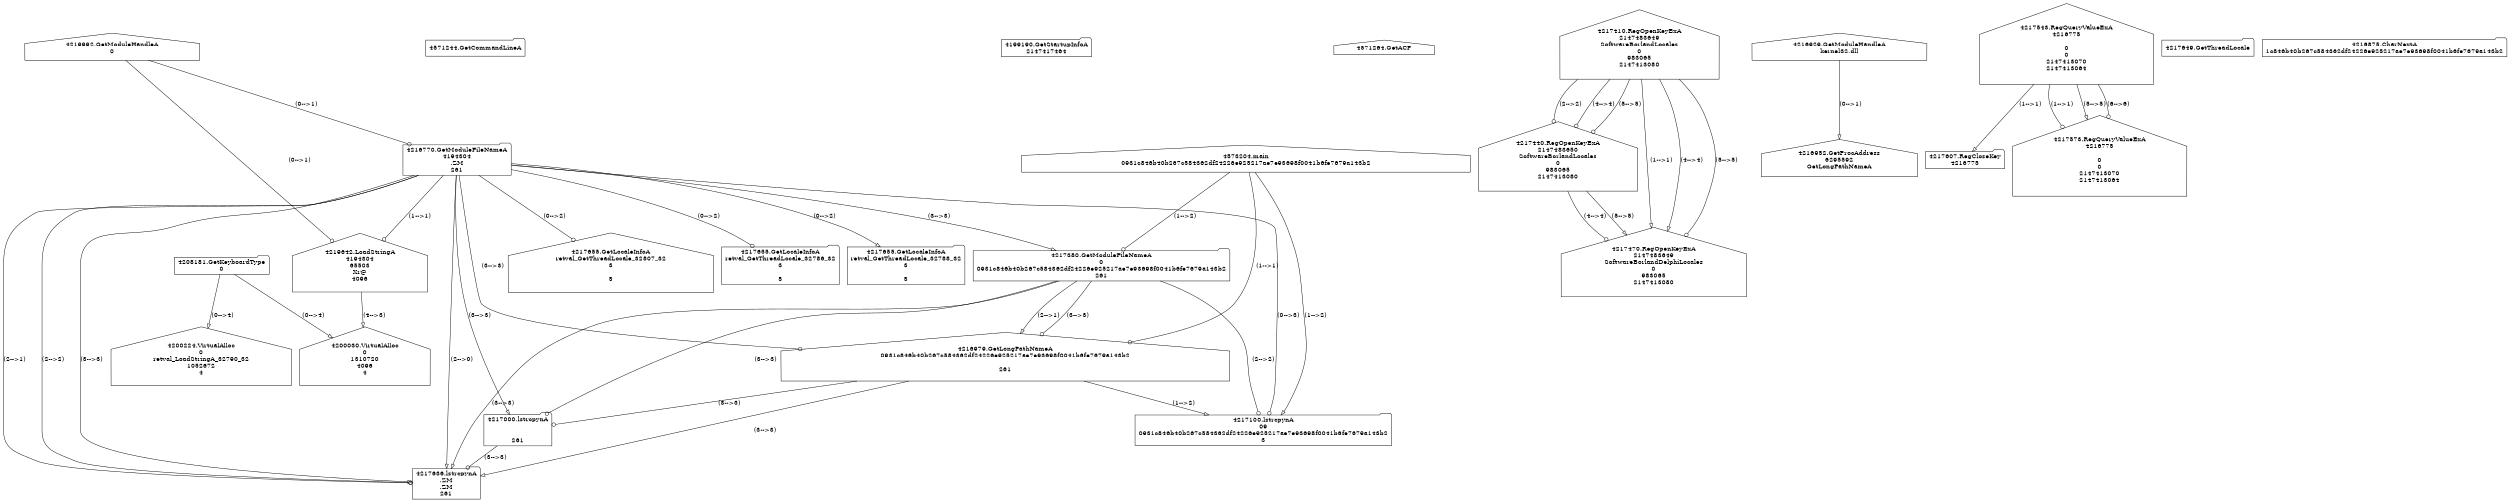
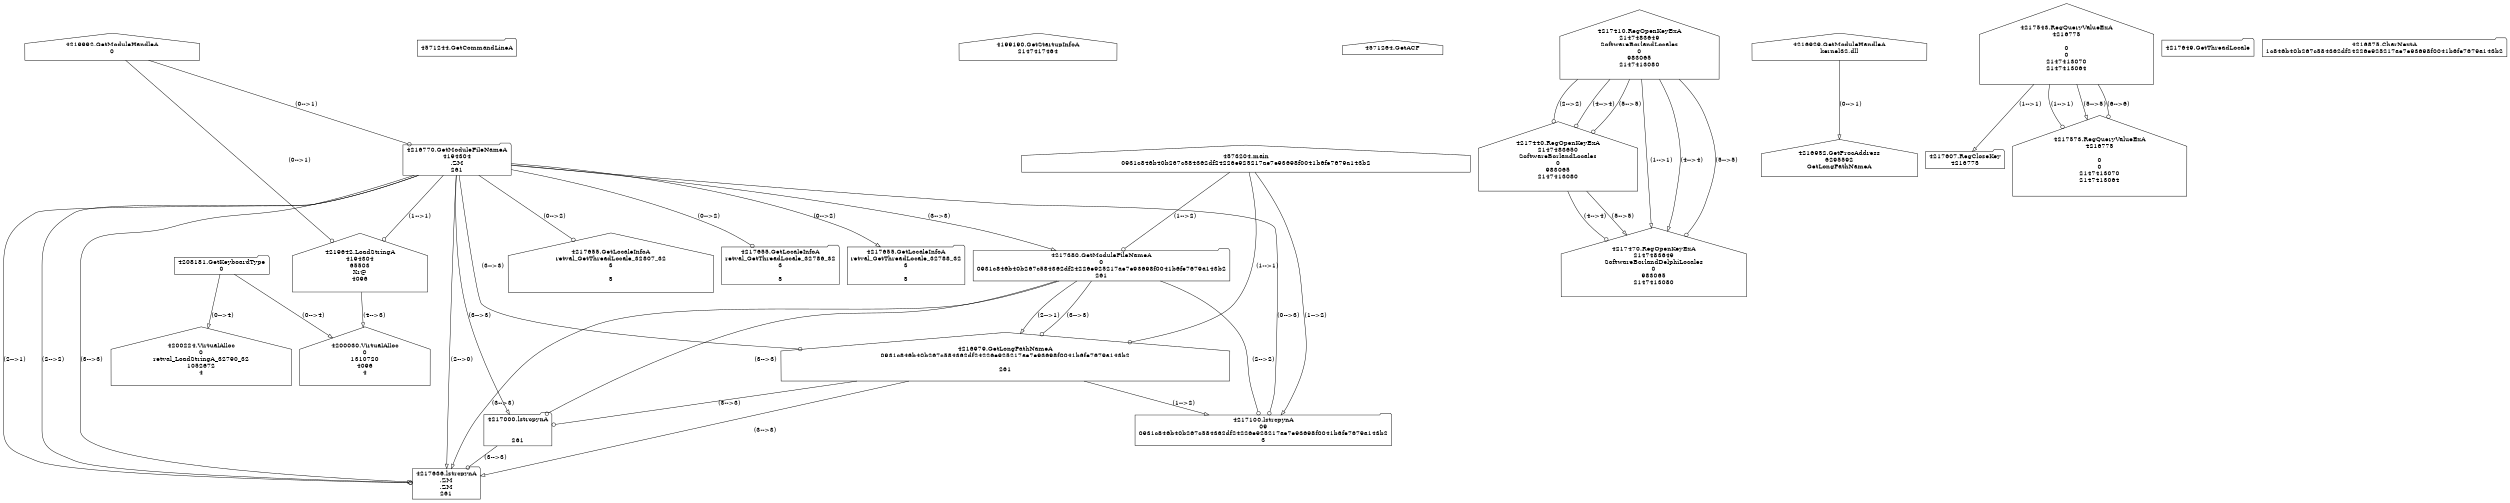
(1046, 48) -> (1038, 48)
